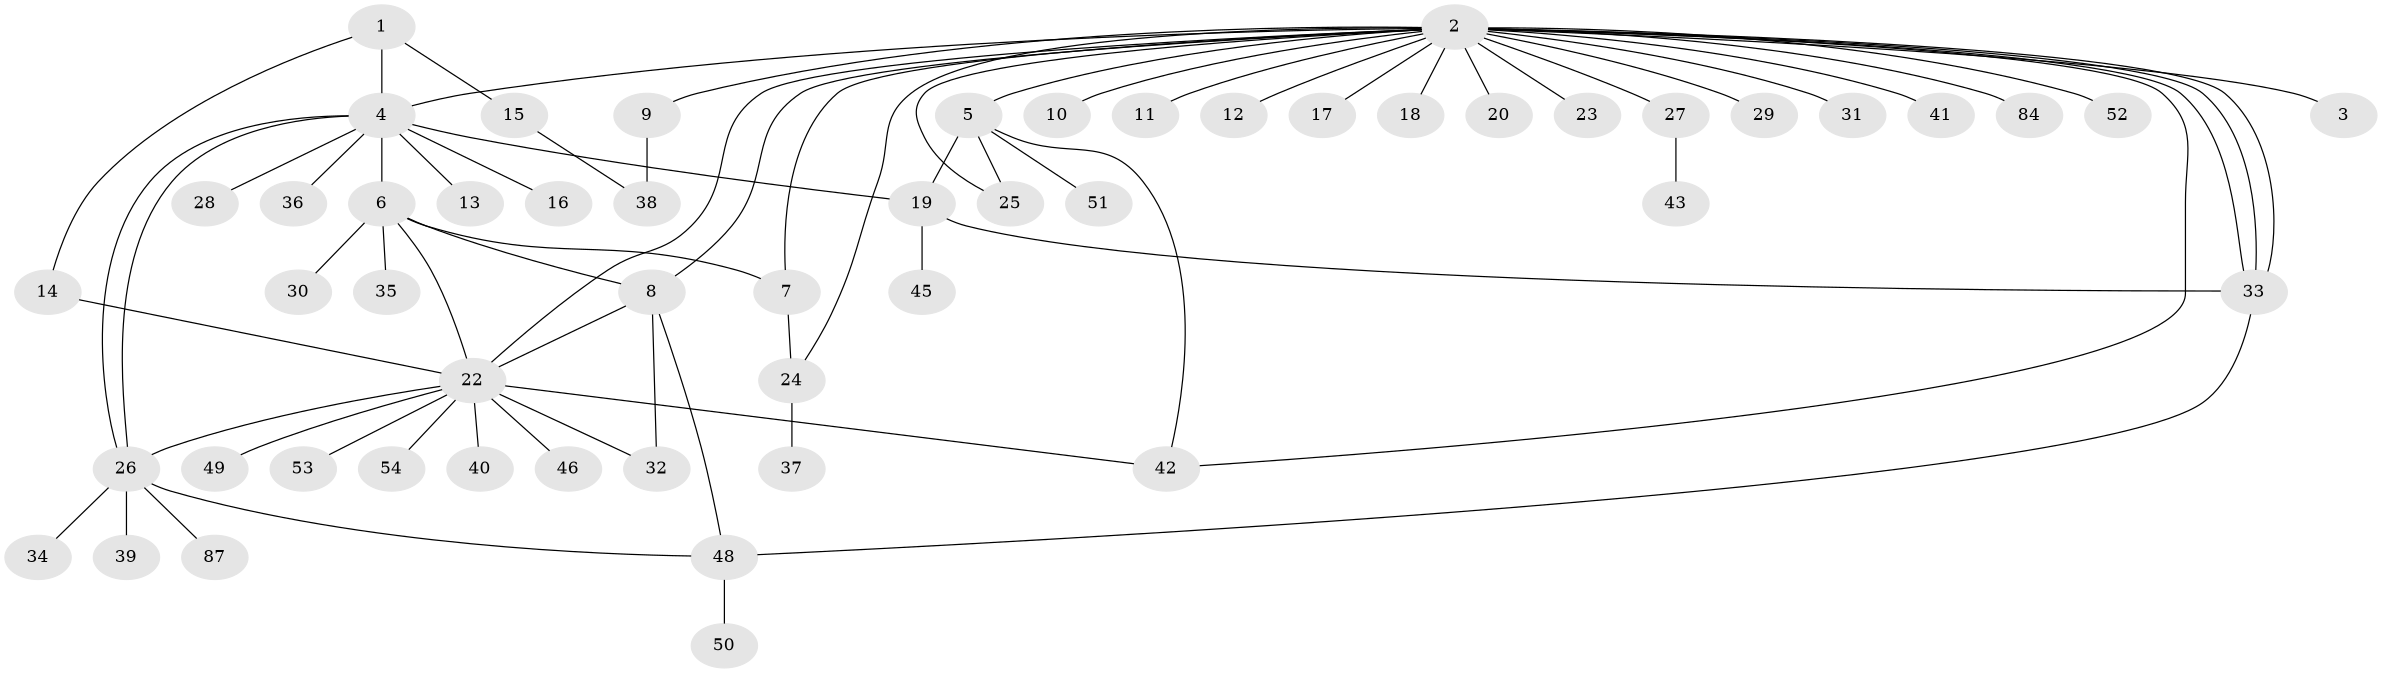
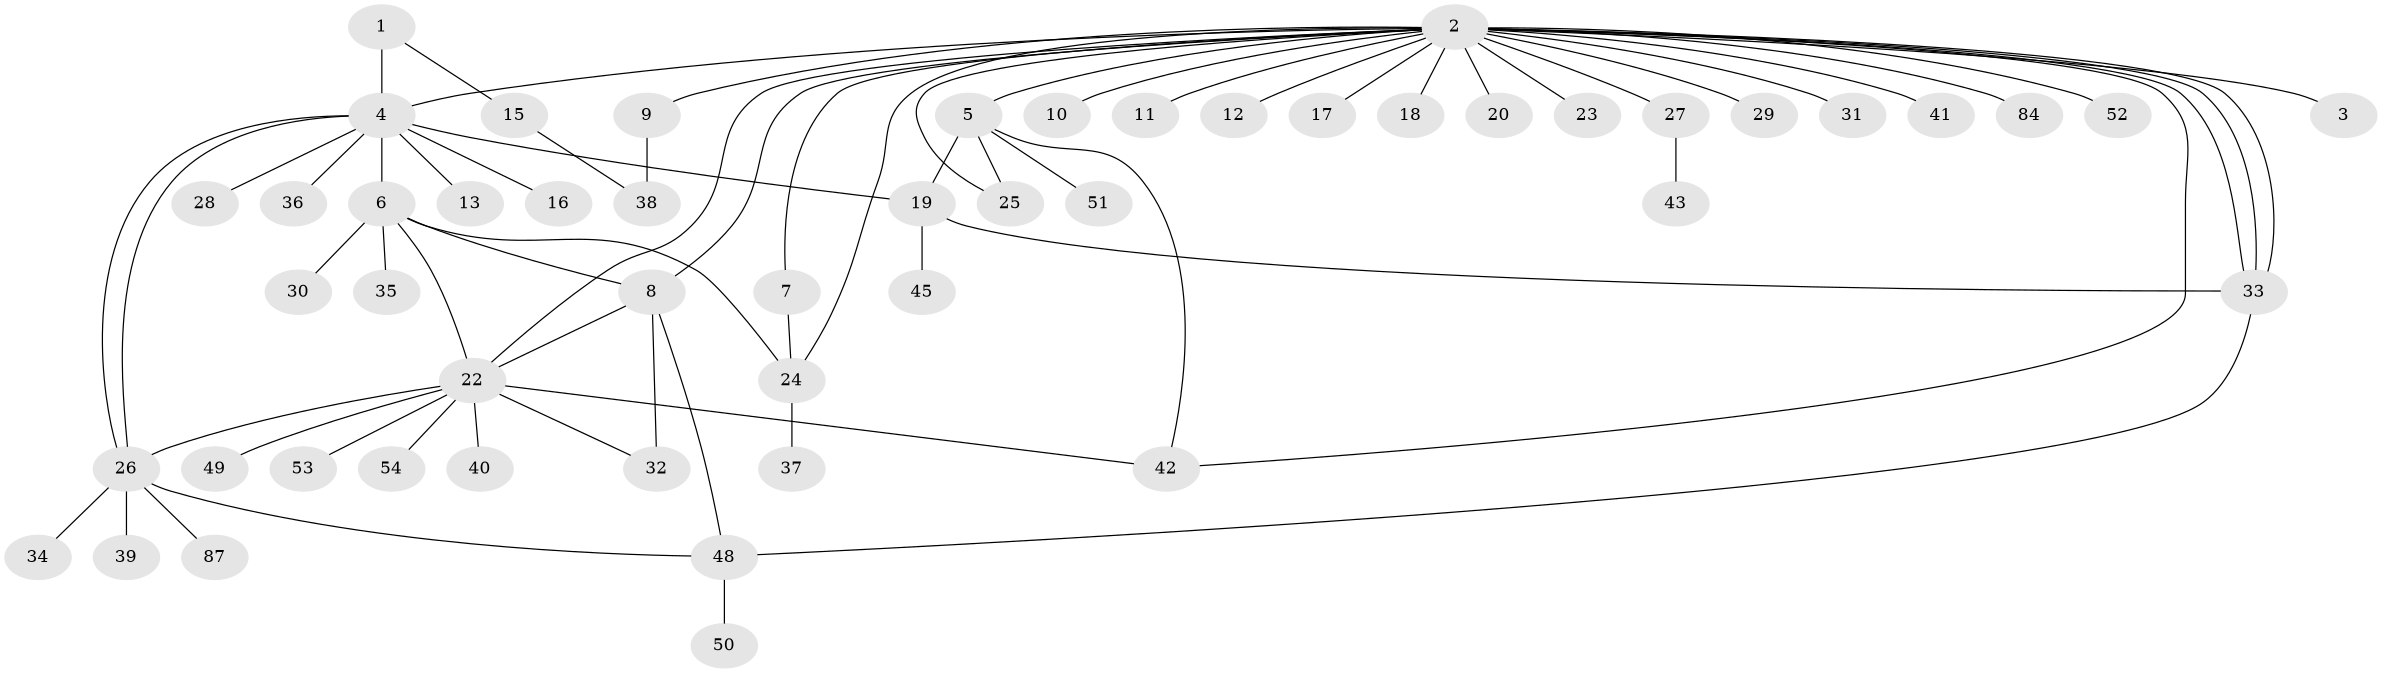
(584, 249) -> (614, 242)
(48, 292) -> none
(568, 469) -> none
